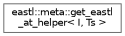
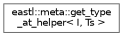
(62, 18) -> (62, 18)
